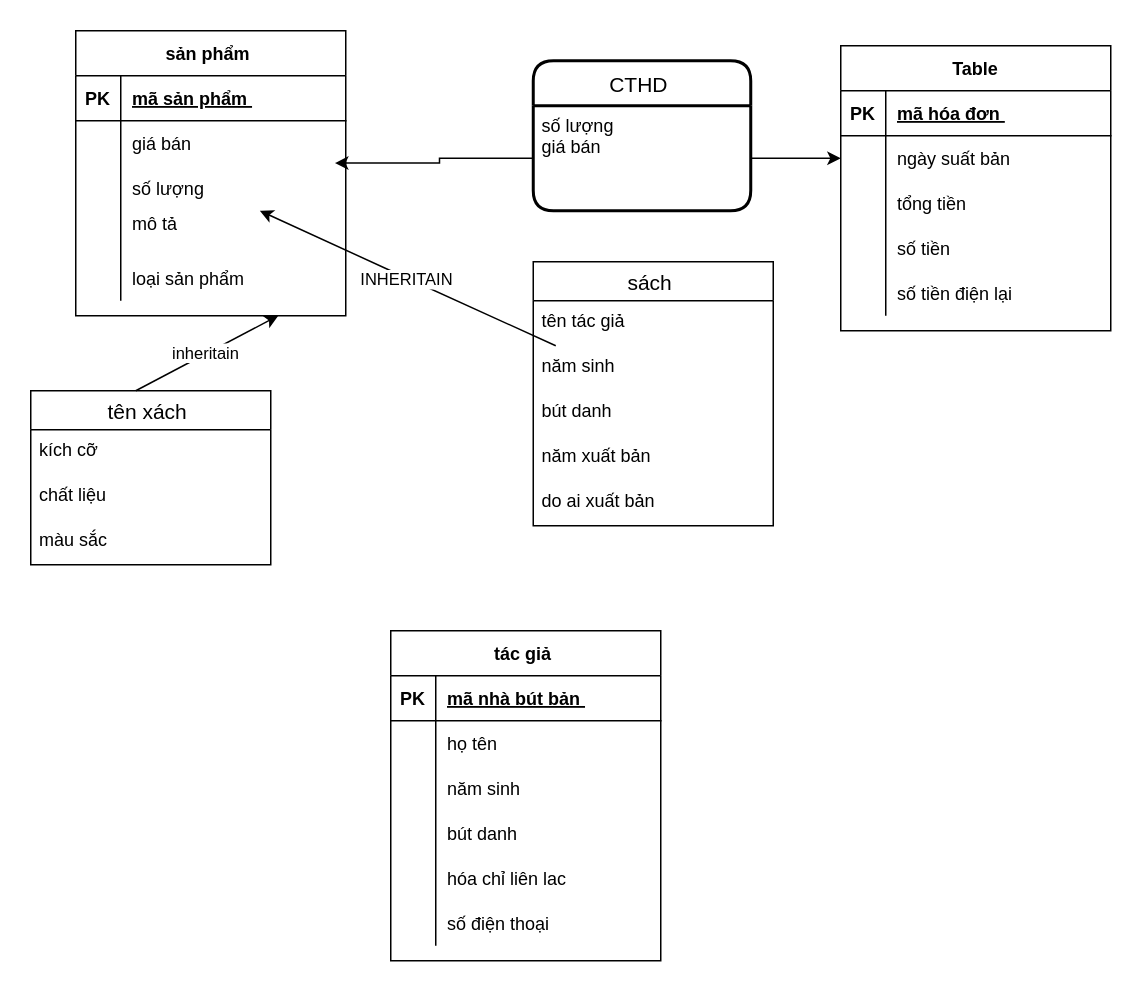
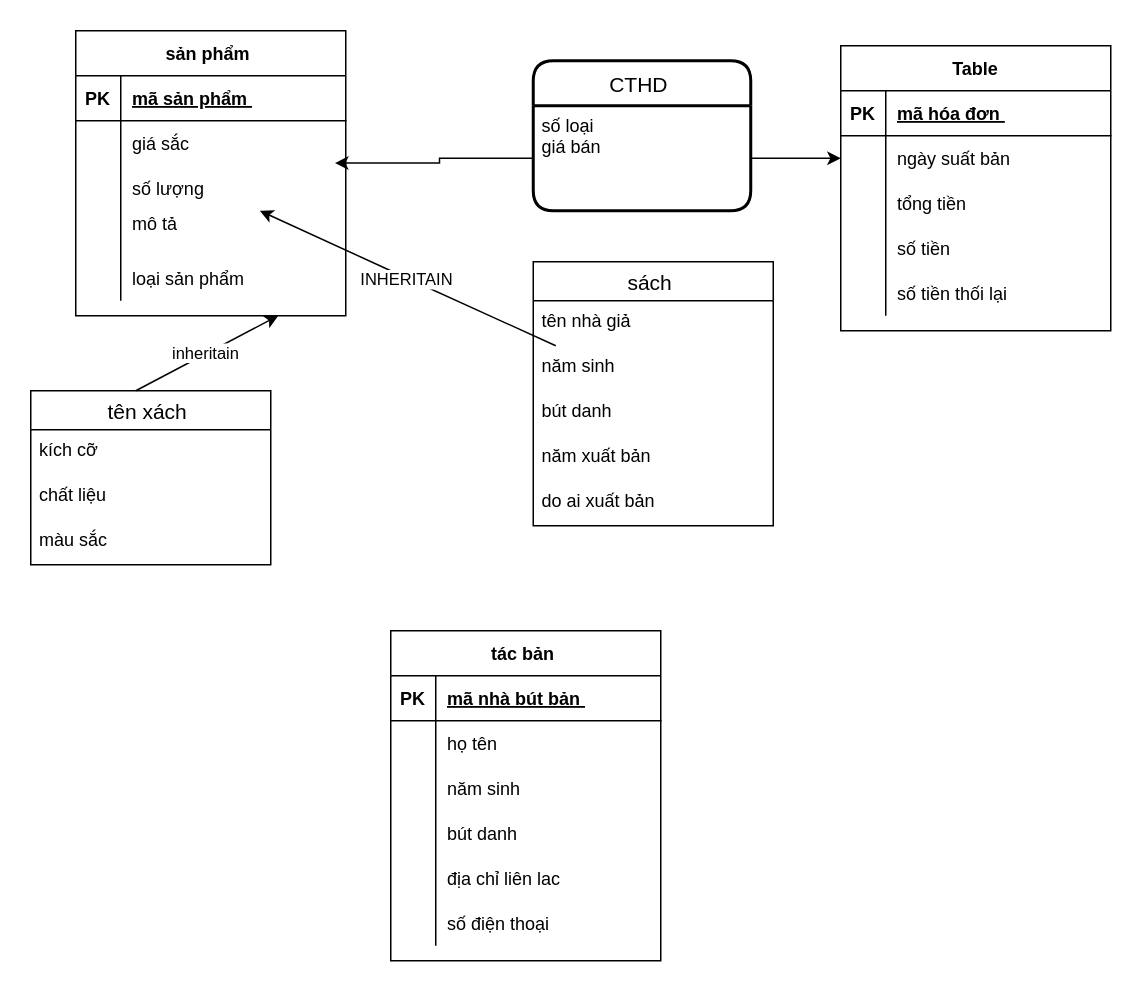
(577, 126) -> (570, 126)
(163, 144) -> (163, 144)
(961, 294) -> (961, 294)
(590, 321) -> (590, 321)
(525, 654) -> (525, 654)
(514, 879) -> (514, 879)
